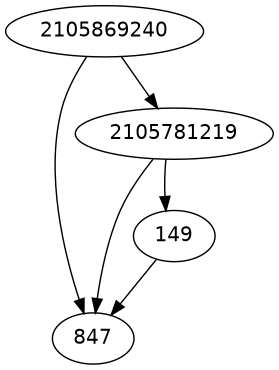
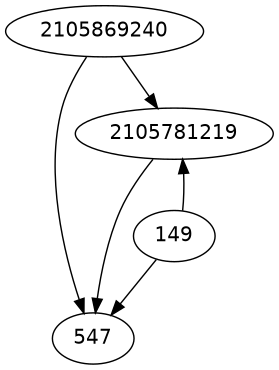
(165, 178) -> (184, 192)
(93, 338) -> (93, 338)
